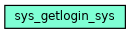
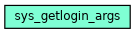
(65, 17) -> (68, 17)
